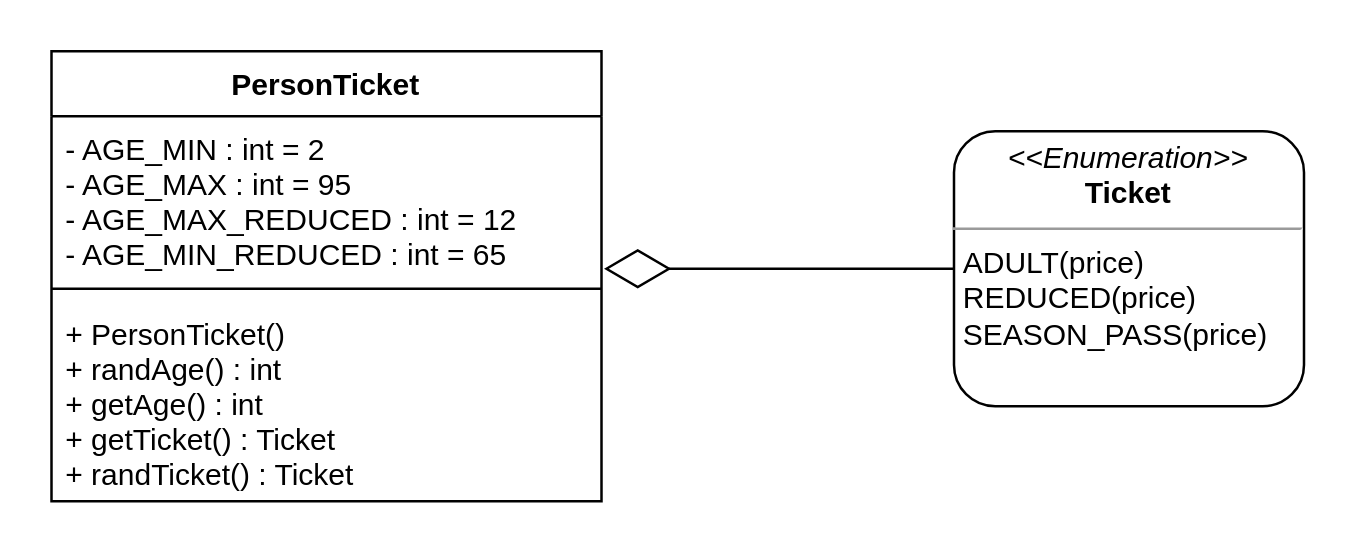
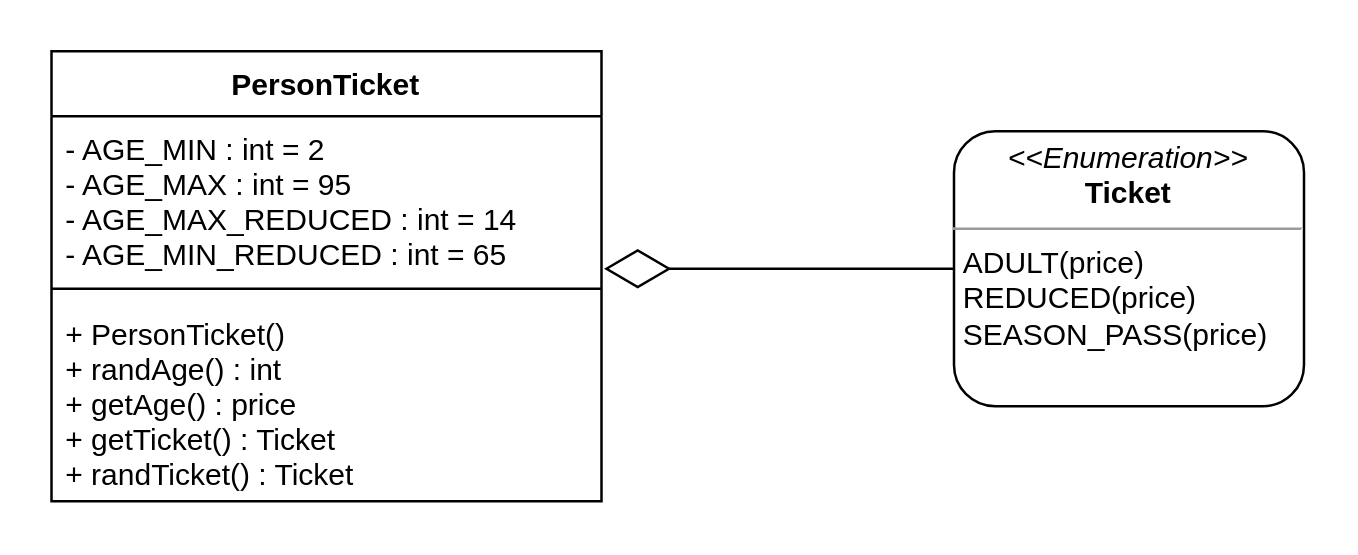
(197, 150) -> (197, 150)
(192, 335) -> (192, 335)
